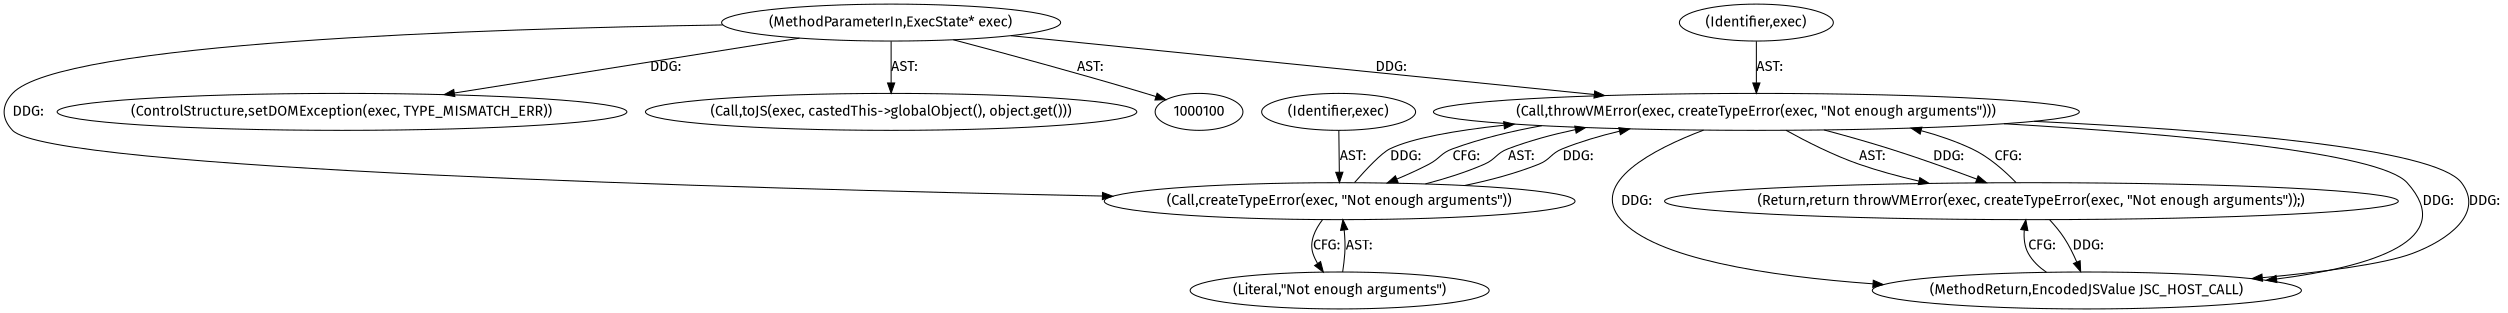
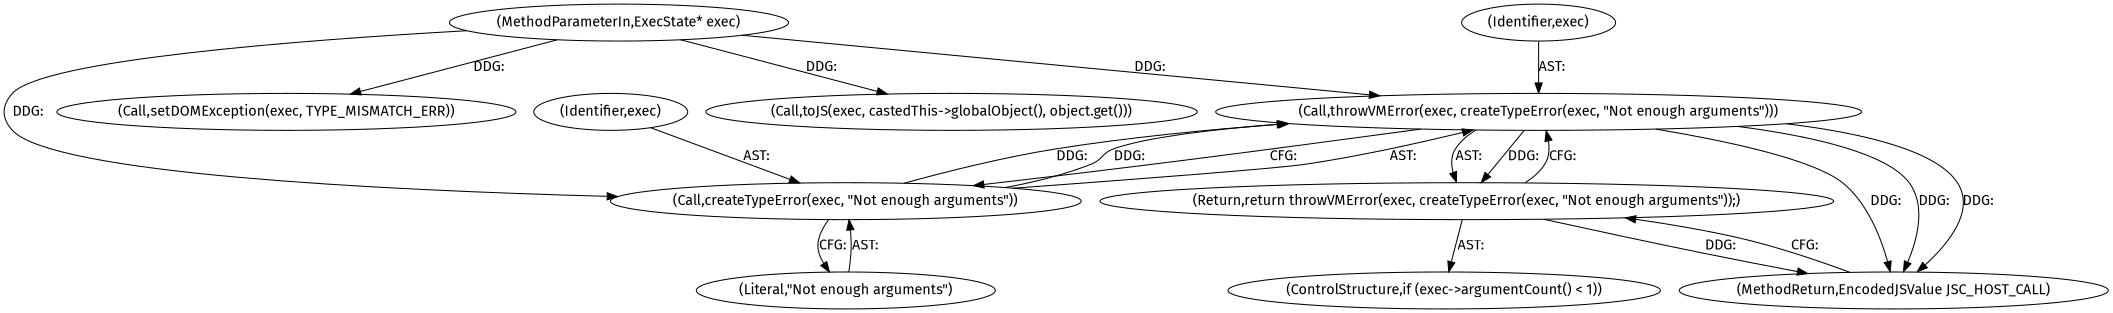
(907, 67) -> (823, 67)
(342, 112) -> (286, 112)
(1199, 112) -> none
none -> (1444, 290)
